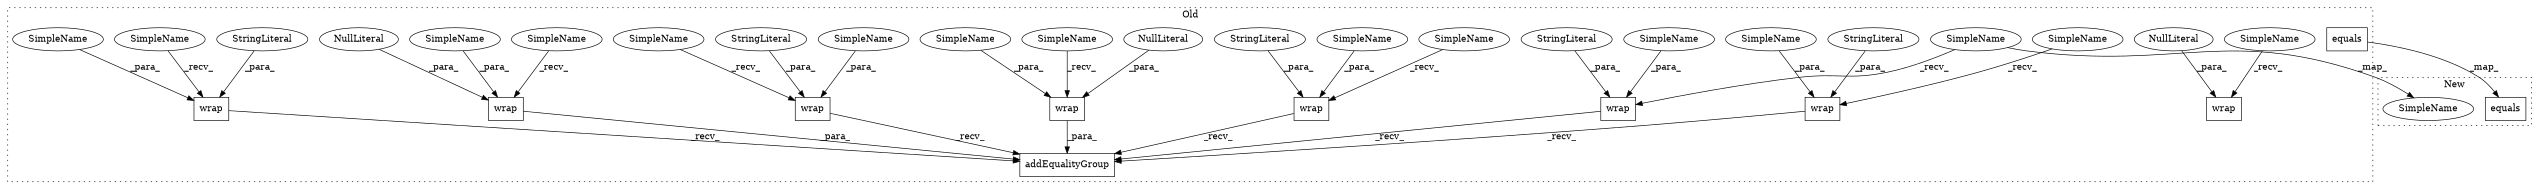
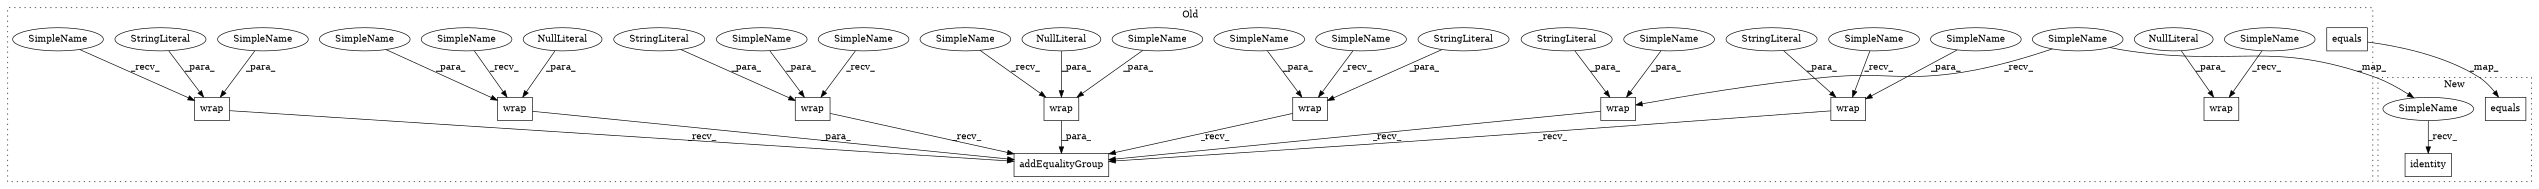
none -> (2428, 165)
